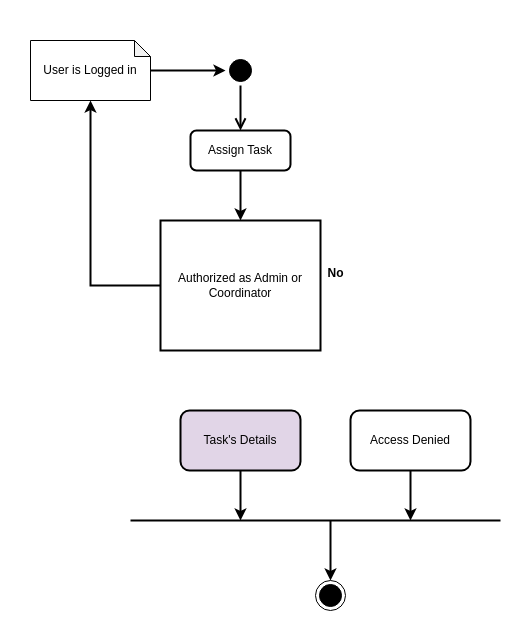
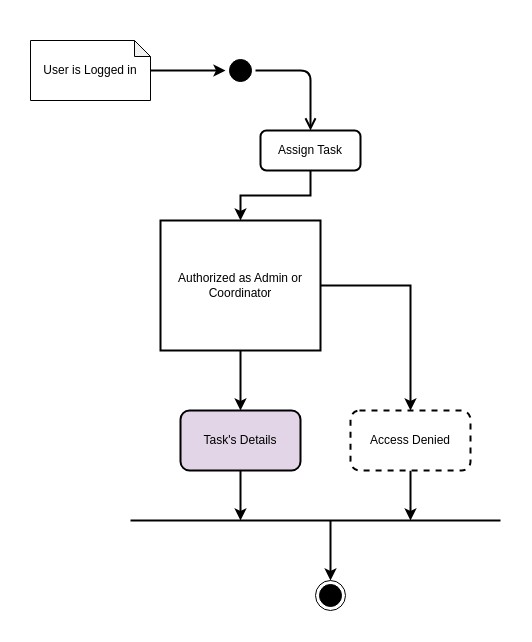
(241, 151) -> (311, 151)
(91, 232) -> (241, 376)
(336, 274) -> none
none -> (411, 299)
(411, 441) -> (411, 441)
